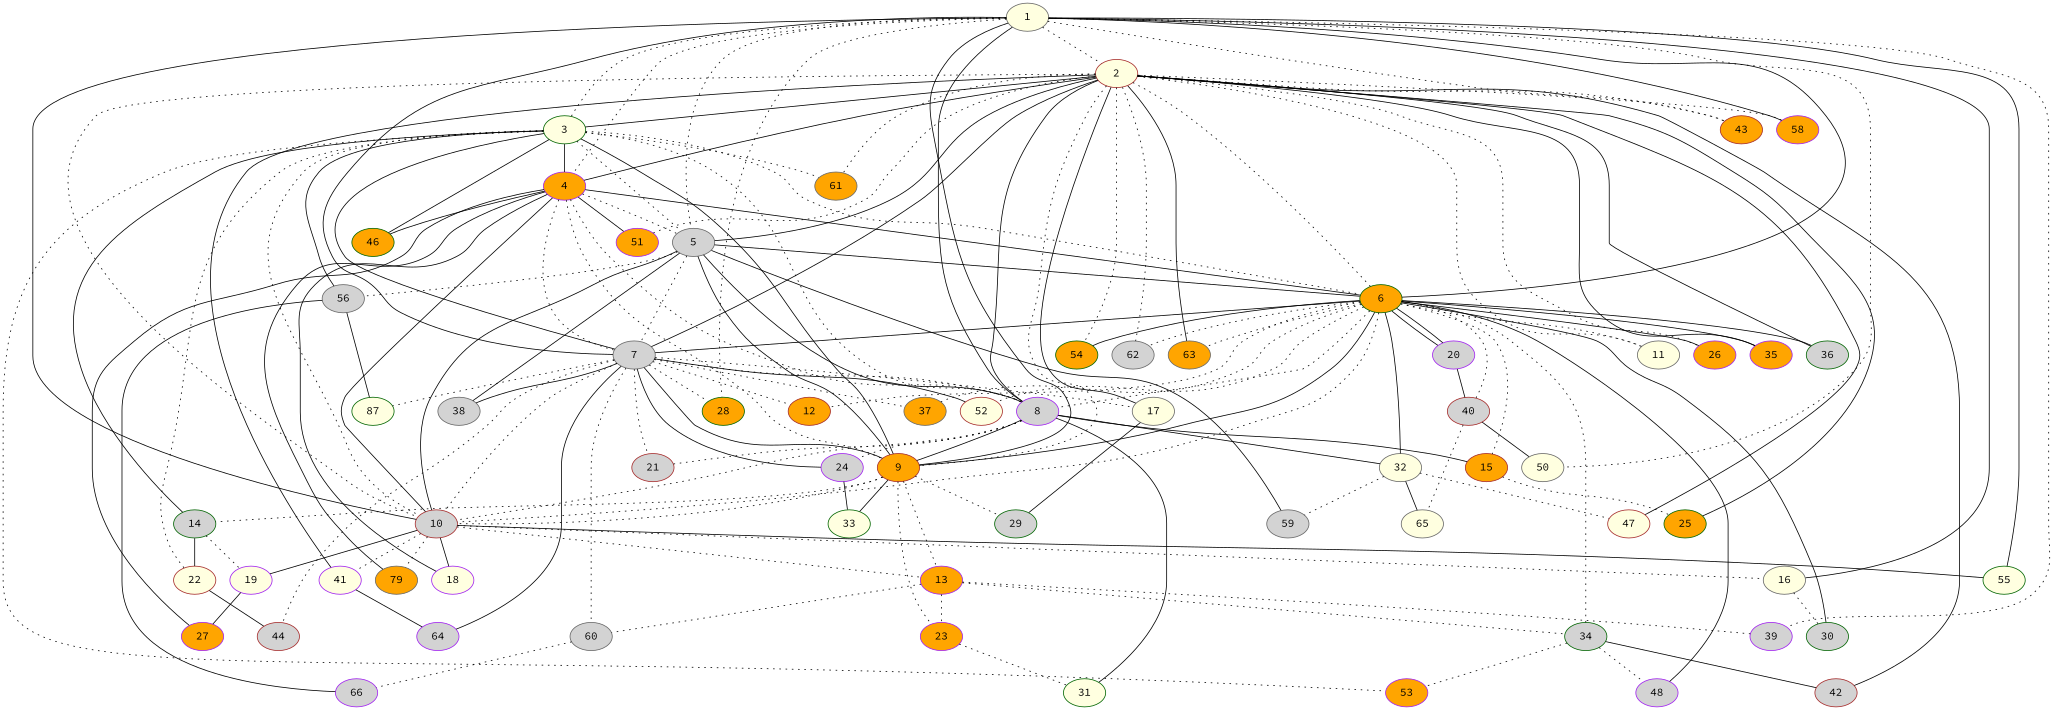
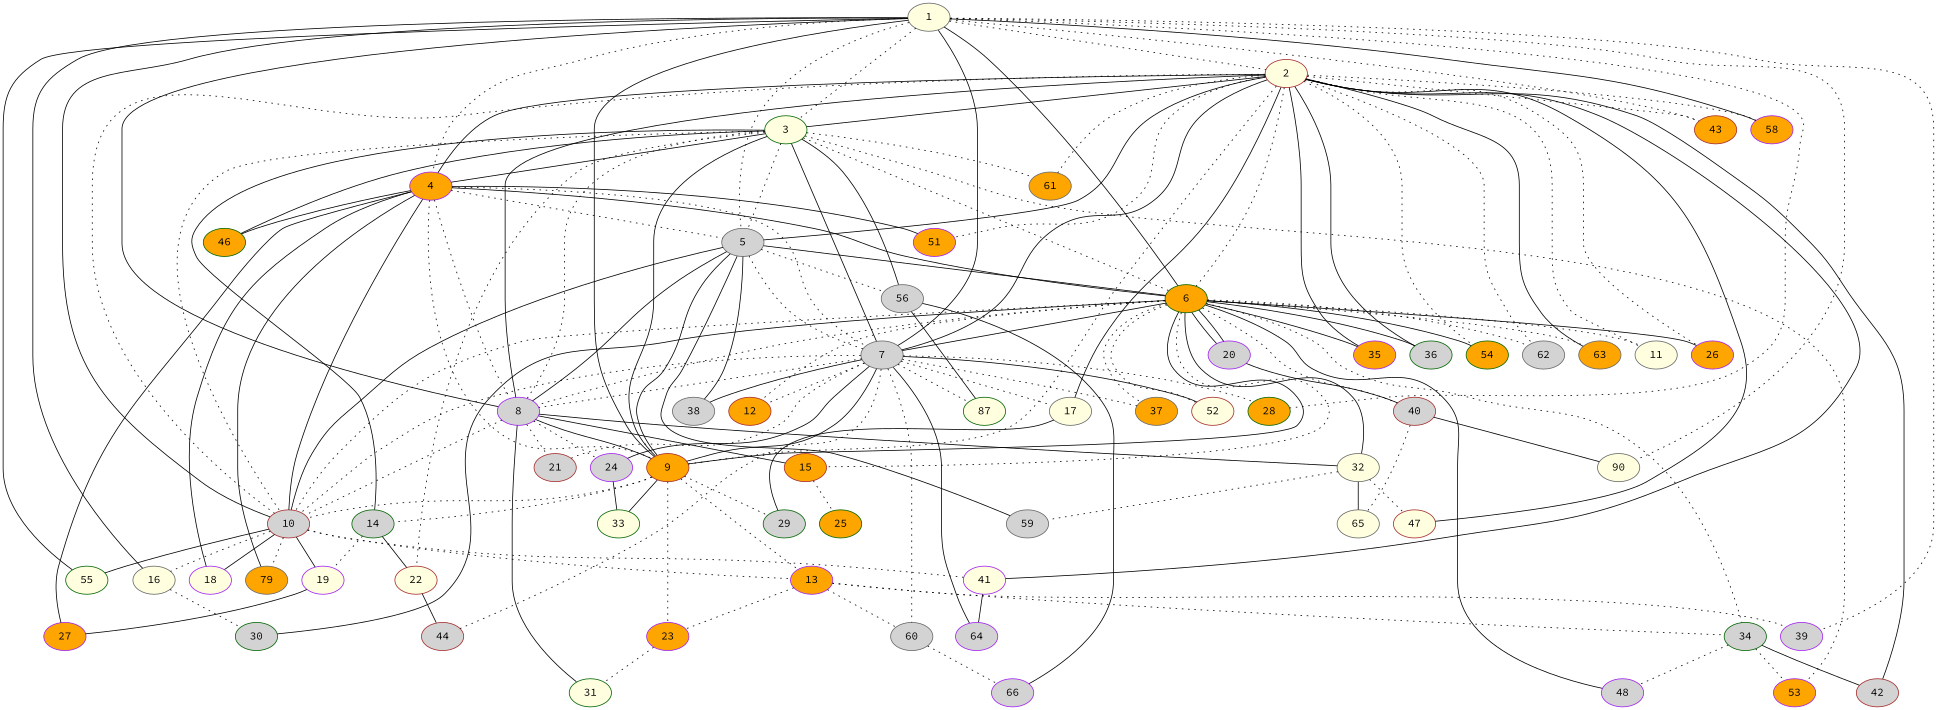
(1679, 140) -> none
(1543, 468) -> (1619, 468)
